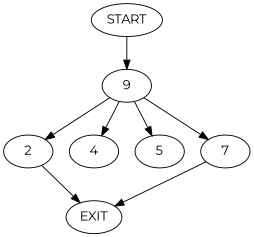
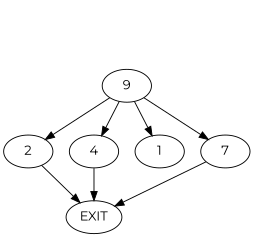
(127, 20) -> none
(160, 151) -> (160, 151)
none -> (94, 180)
